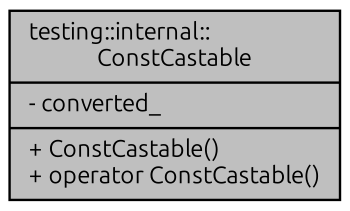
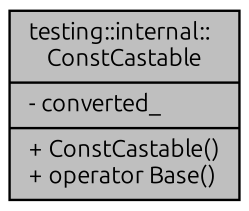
(175, 176) -> (123, 176)
